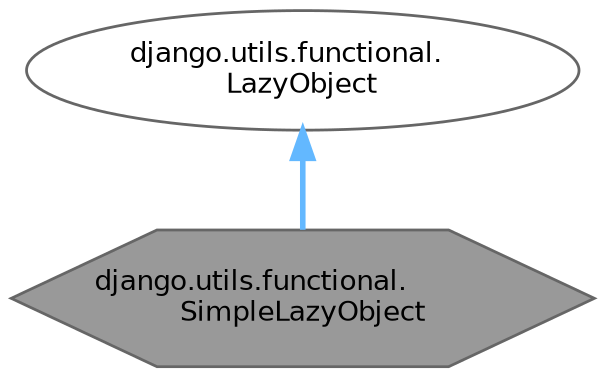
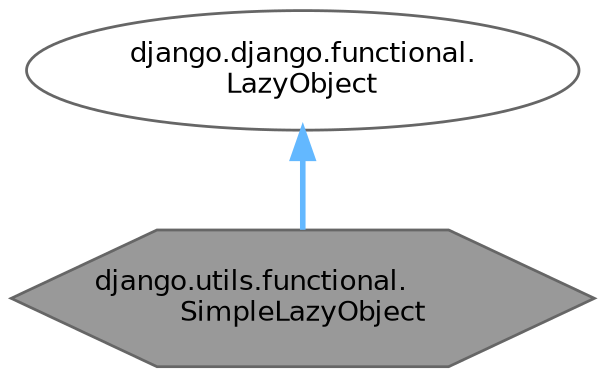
(303, 70) -> (303, 70)
